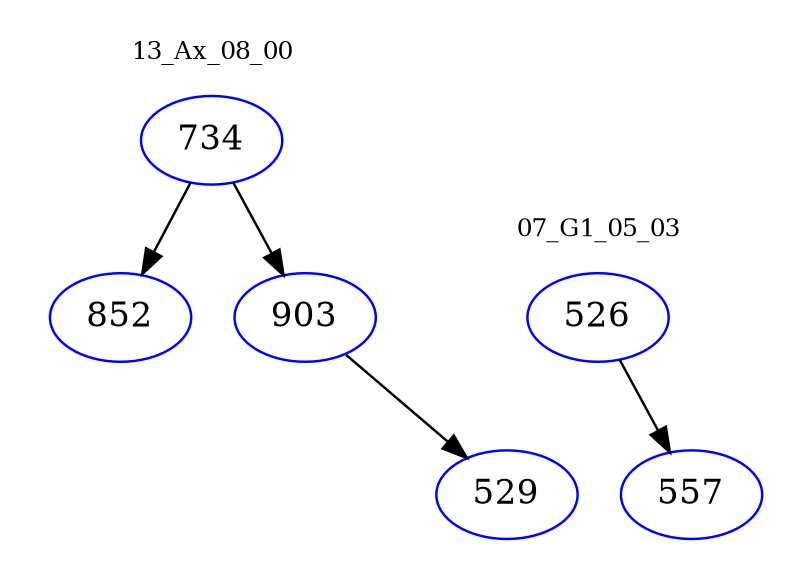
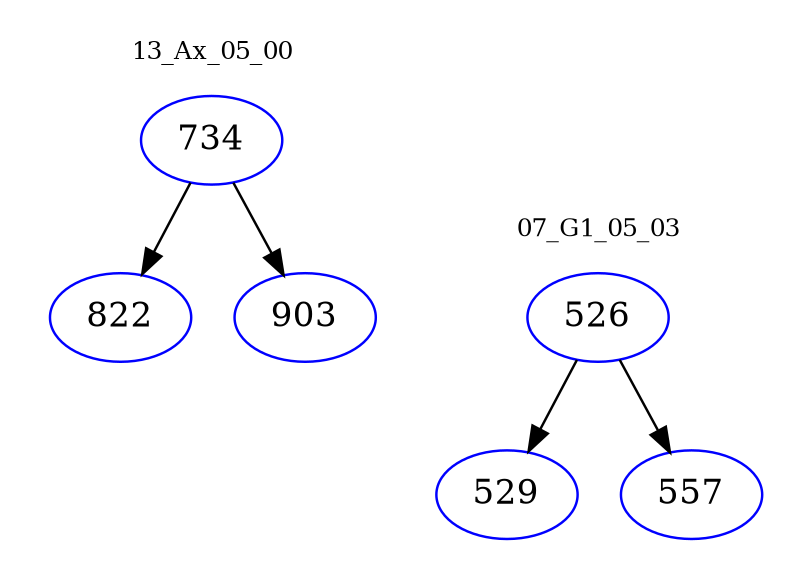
(213, 53) -> (213, 53)
(121, 317) -> (121, 317)
(397, 398) -> (559, 395)
